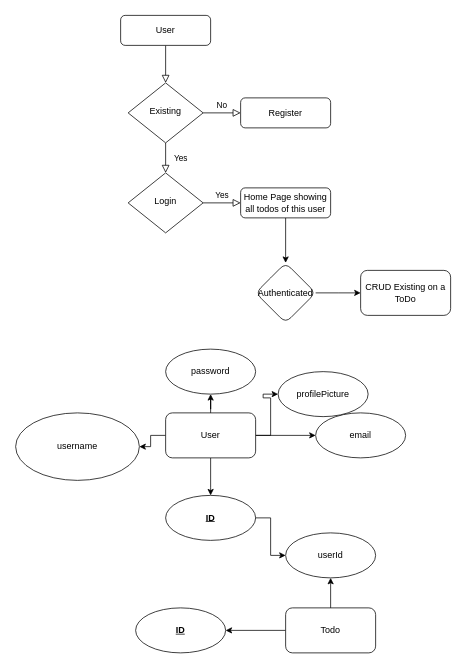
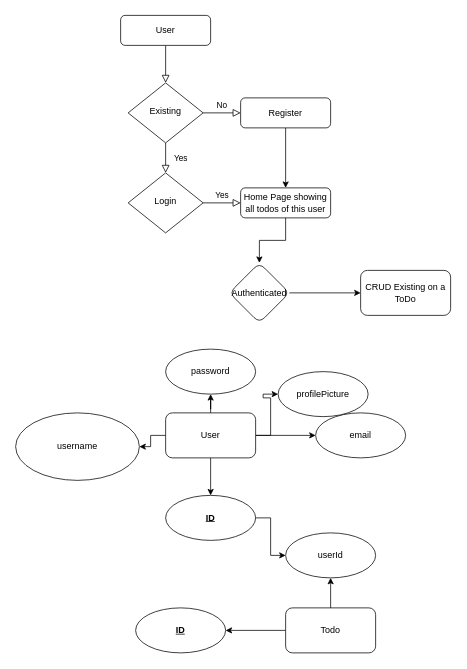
none -> (285, 155)
(285, 293) -> (259, 293)
